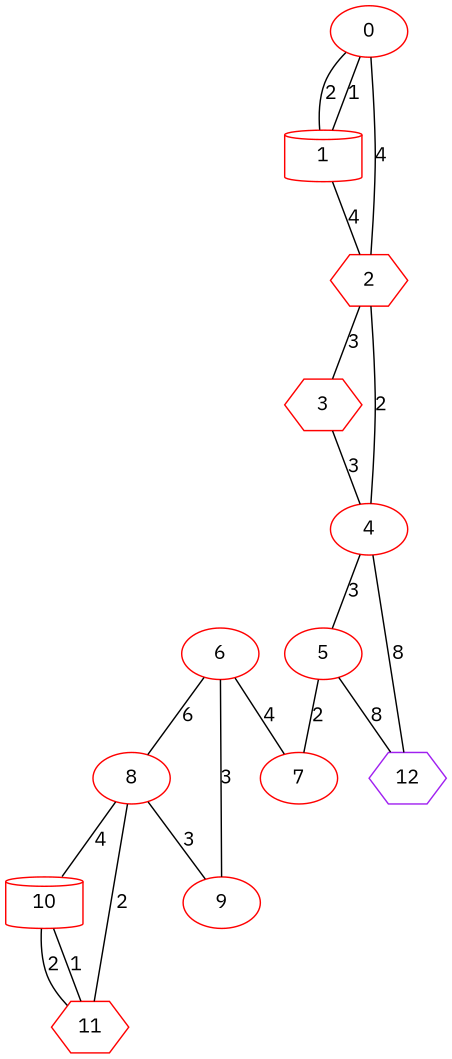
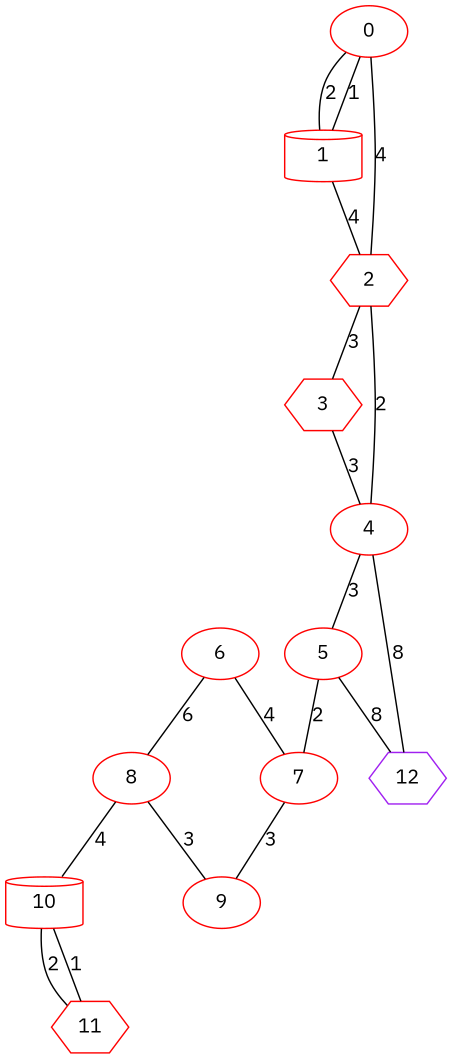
(221, 778) -> (260, 841)
(111, 903) -> none
